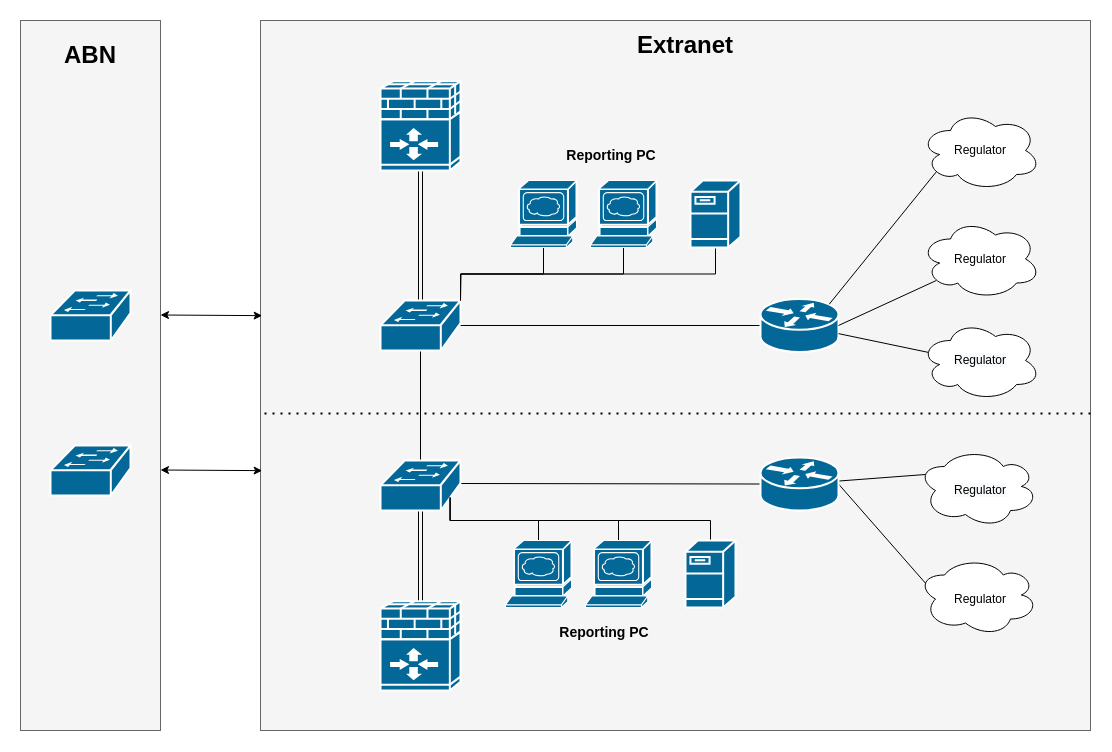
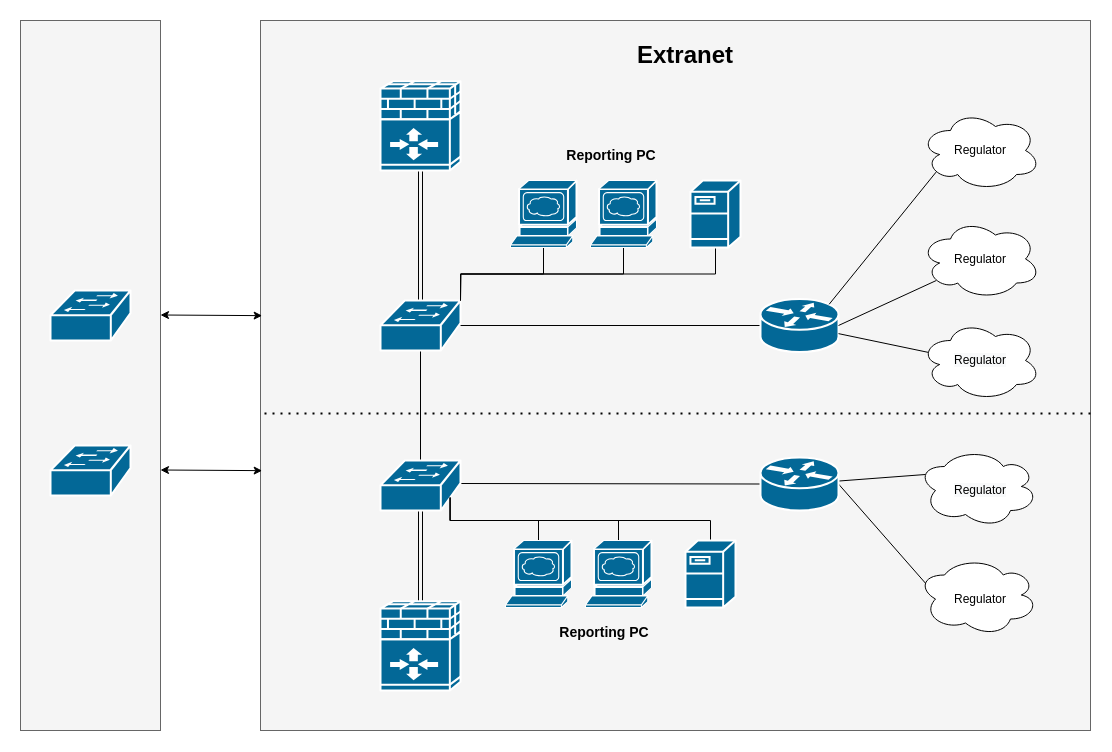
(686, 46) -> (686, 56)
(91, 56) -> none
